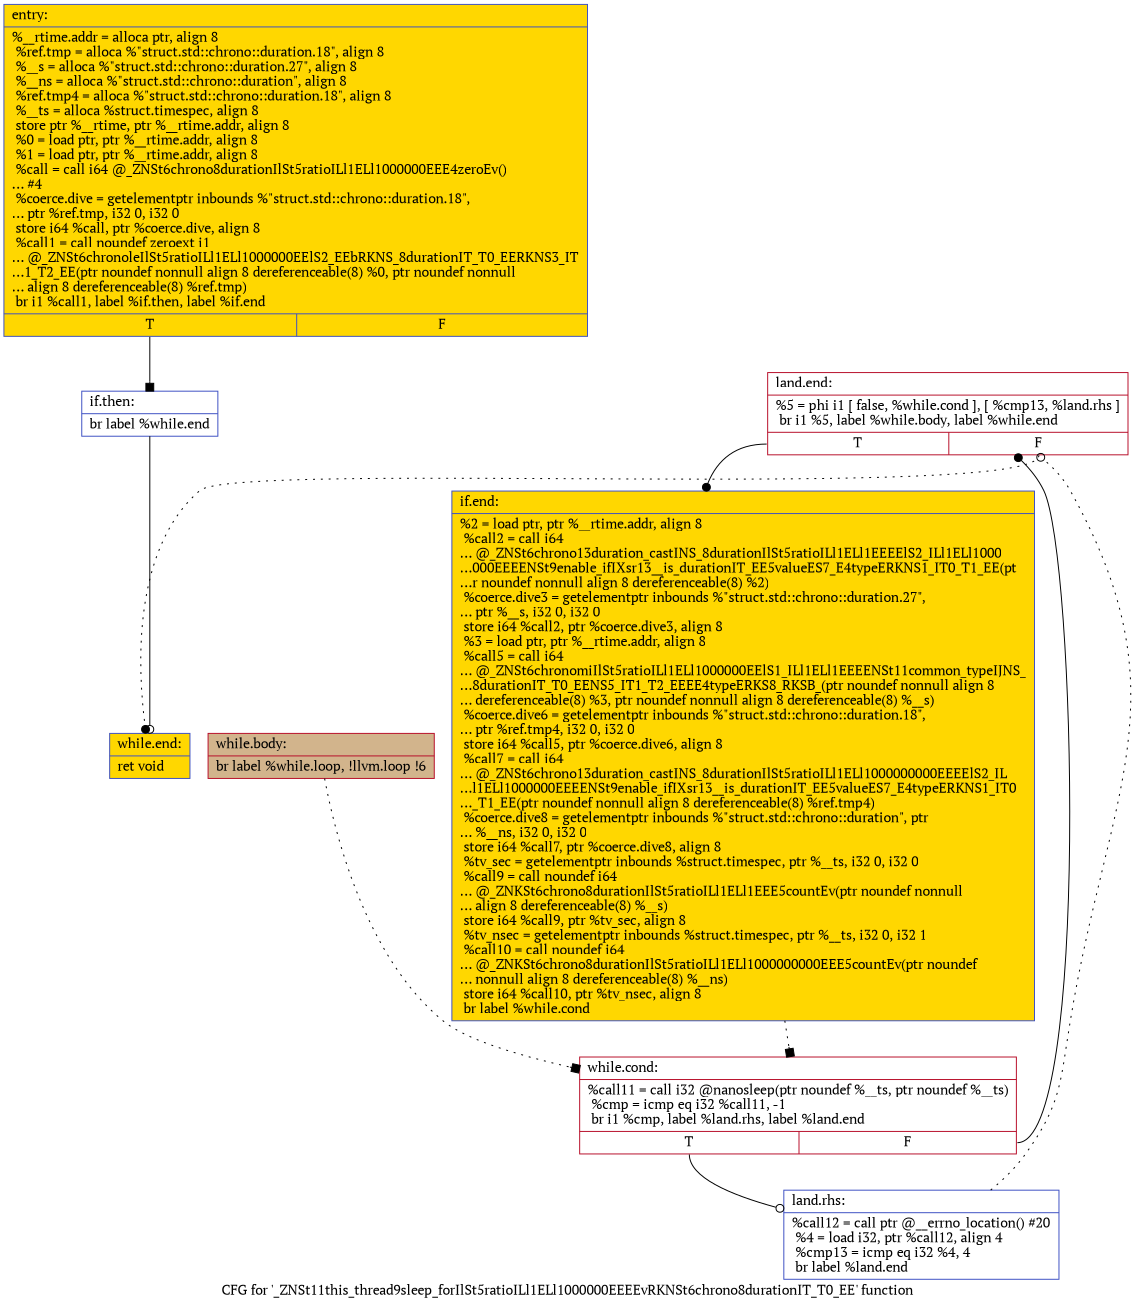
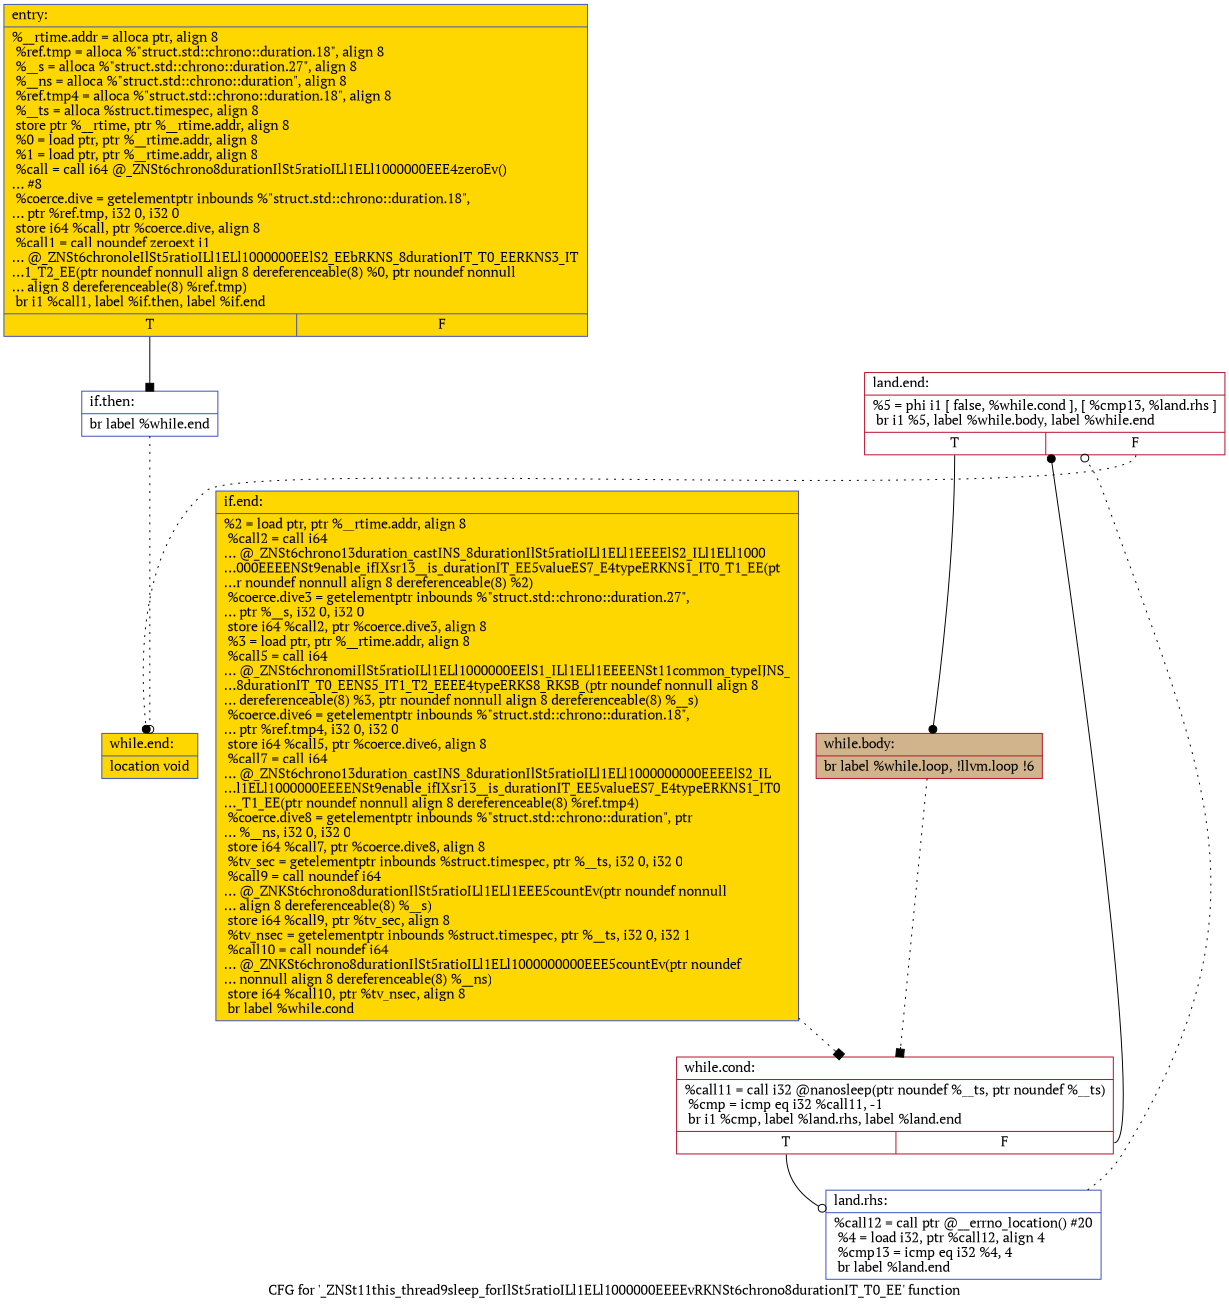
(27, 185) -> (27, 185)
(731, 454) -> (948, 591)
(150, 559) -> (150, 573)
(141, 767) -> (150, 767)
